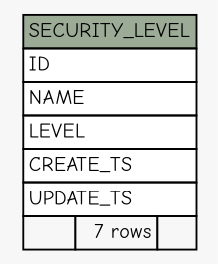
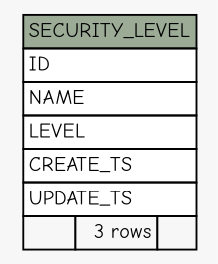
(123, 232) -> (123, 232)
